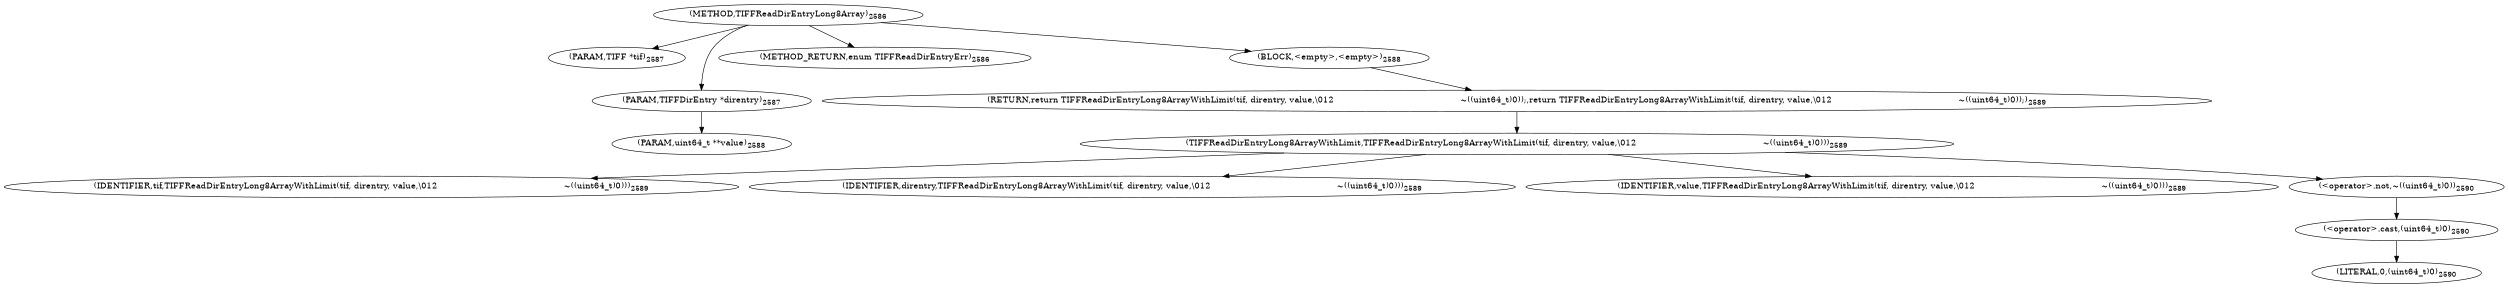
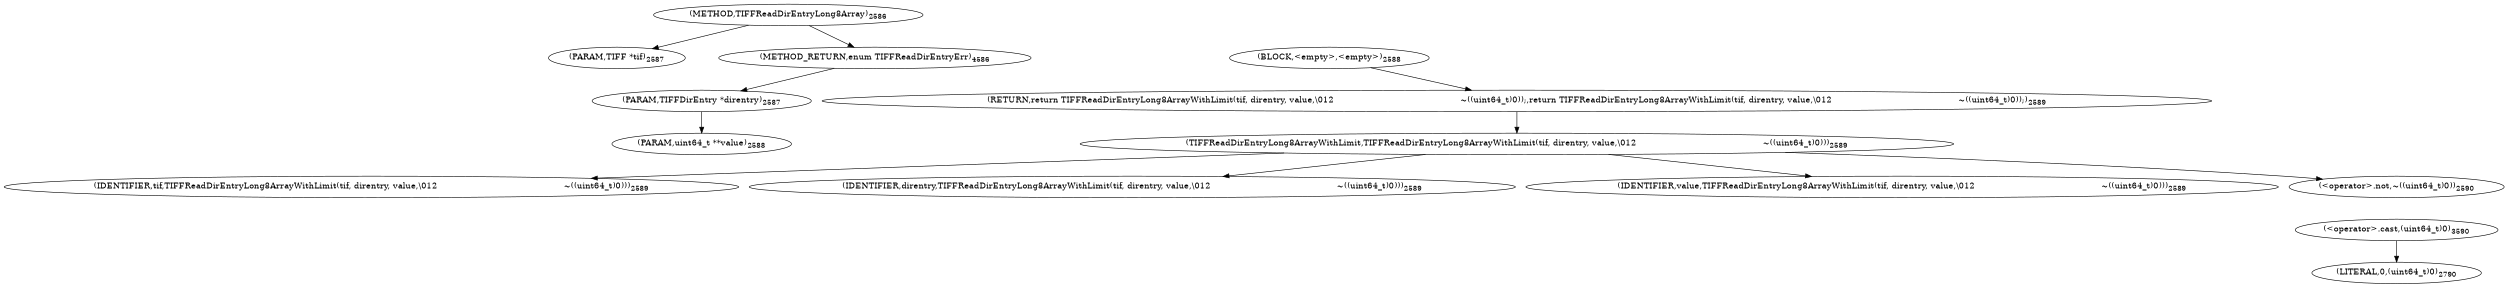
(1063, 37) -> none
(714, 47) -> (791, 79)
(981, 57) -> (981, 57)
(2397, 206) -> none
(2461, 229) -> (2461, 229)
(2448, 272) -> (2448, 272)
